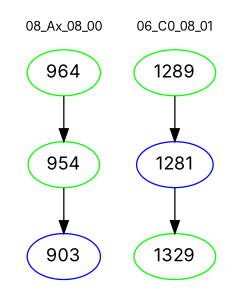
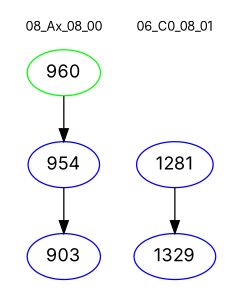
(64, 73) -> (64, 73)
(175, 73) -> none
(64, 165) -> (64, 165)
(175, 257) -> (175, 257)
